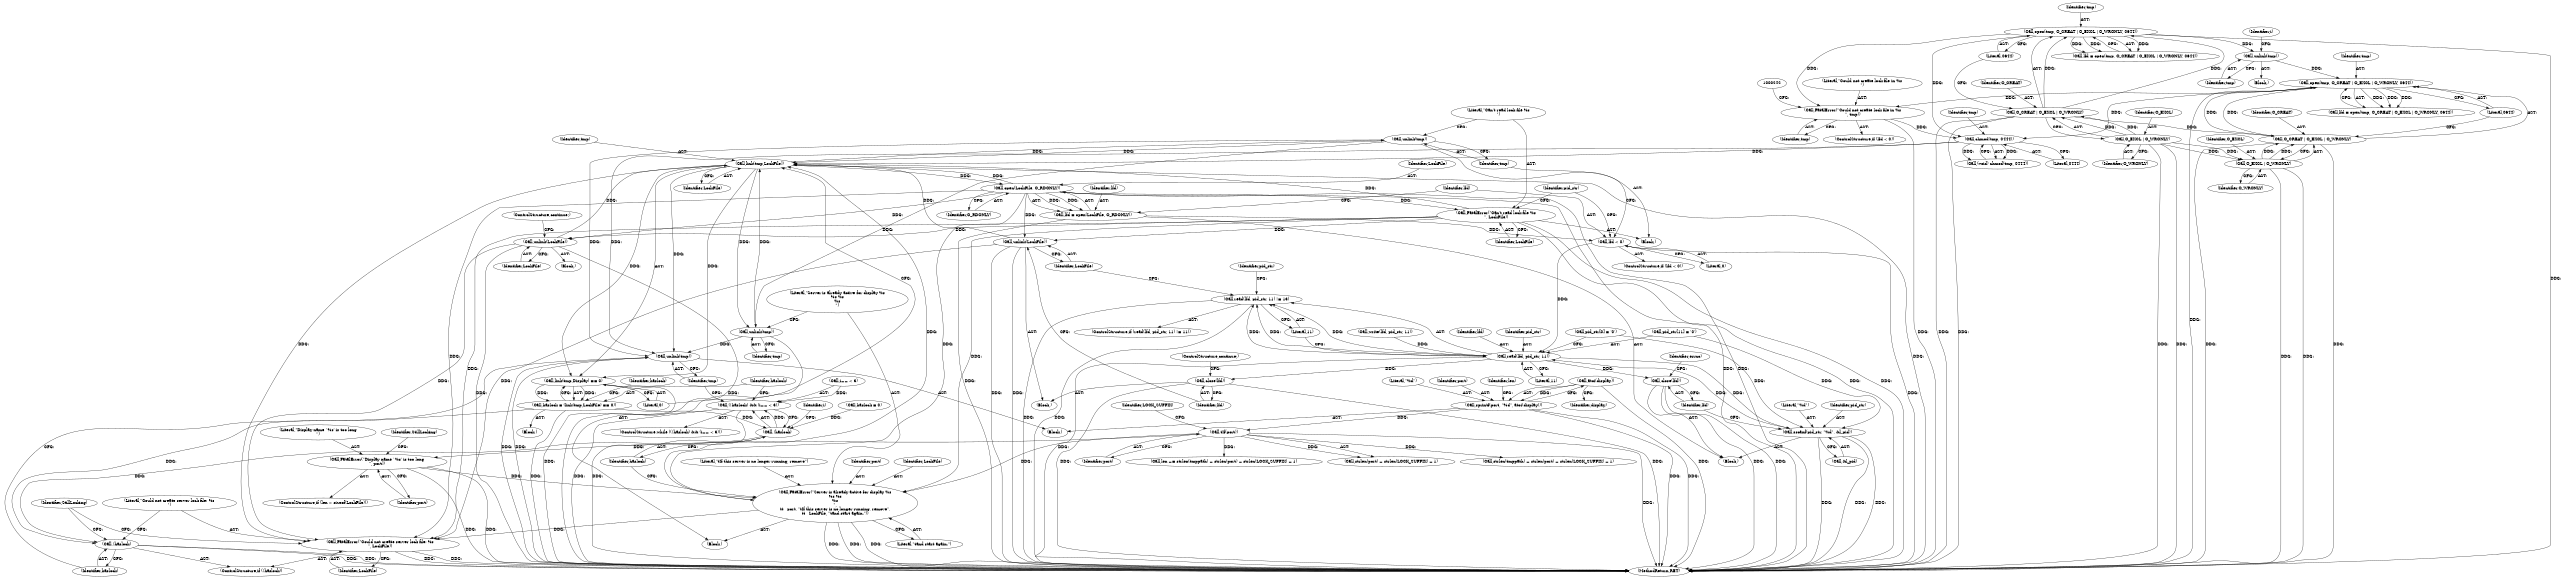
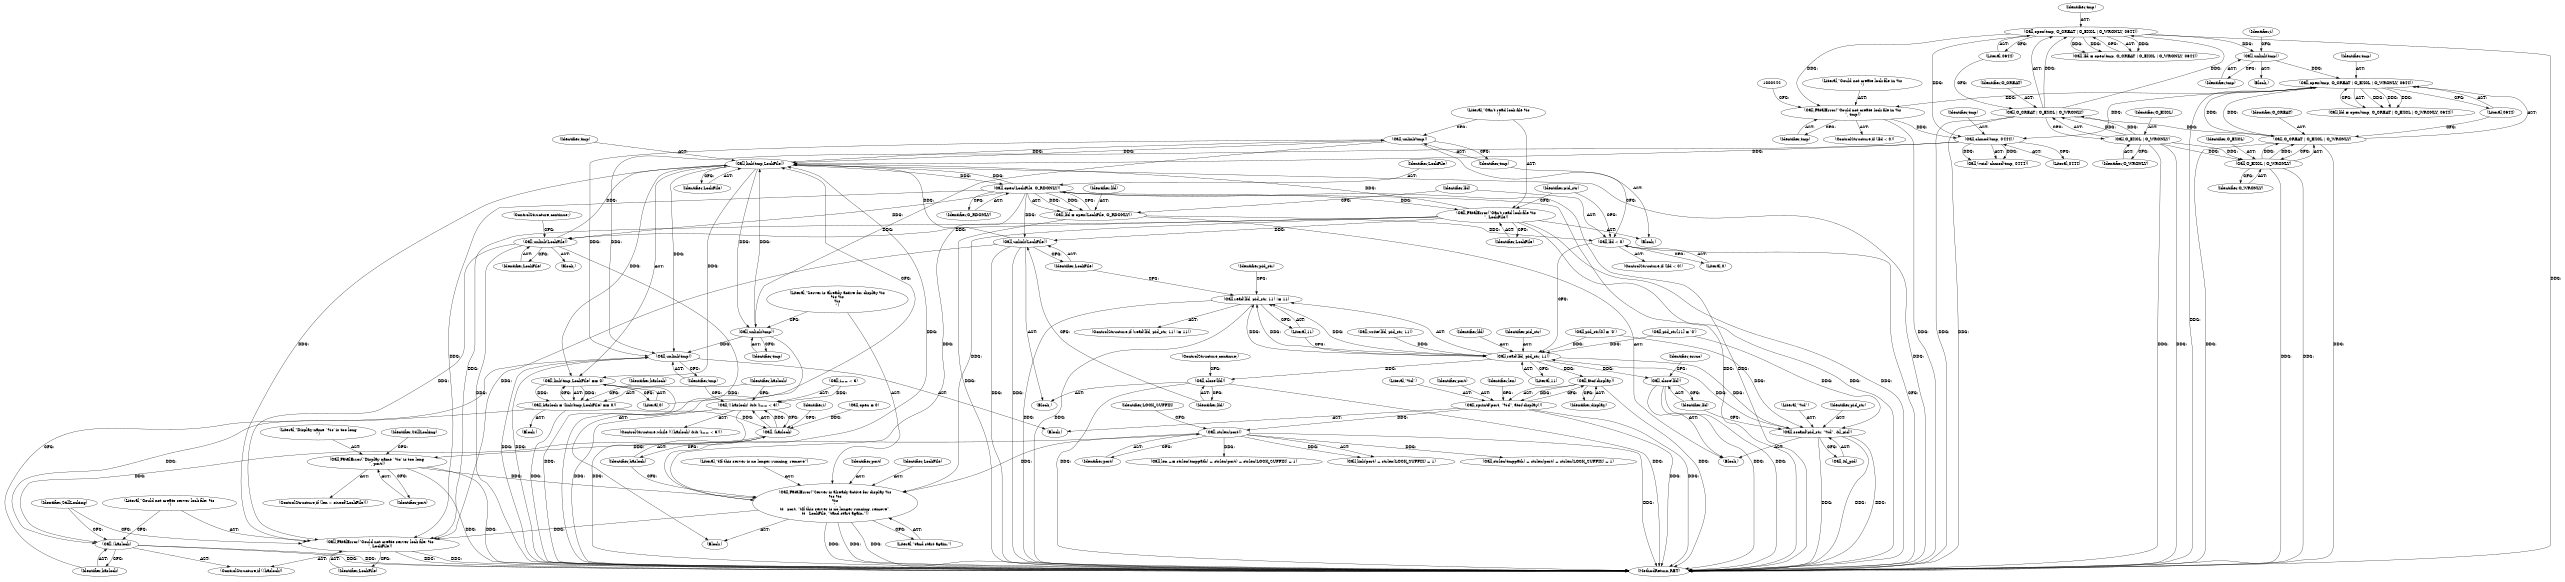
(1981, 154) -> none
(1090, 201) -> (1090, 201)
(1257, 299) -> (1257, 299)
(1564, 299) -> (1564, 299)
(1579, 344) -> (1579, 344)
(1616, 344) -> (1616, 344)
(573, 381) -> (573, 381)
(1914, 393) -> (1914, 393)
none -> (1595, 395)
(864, 405) -> (864, 405)
(1224, 432) -> (1224, 432)
(1391, 462) -> (1391, 462)
(1043, 550) -> (1558, 369)
